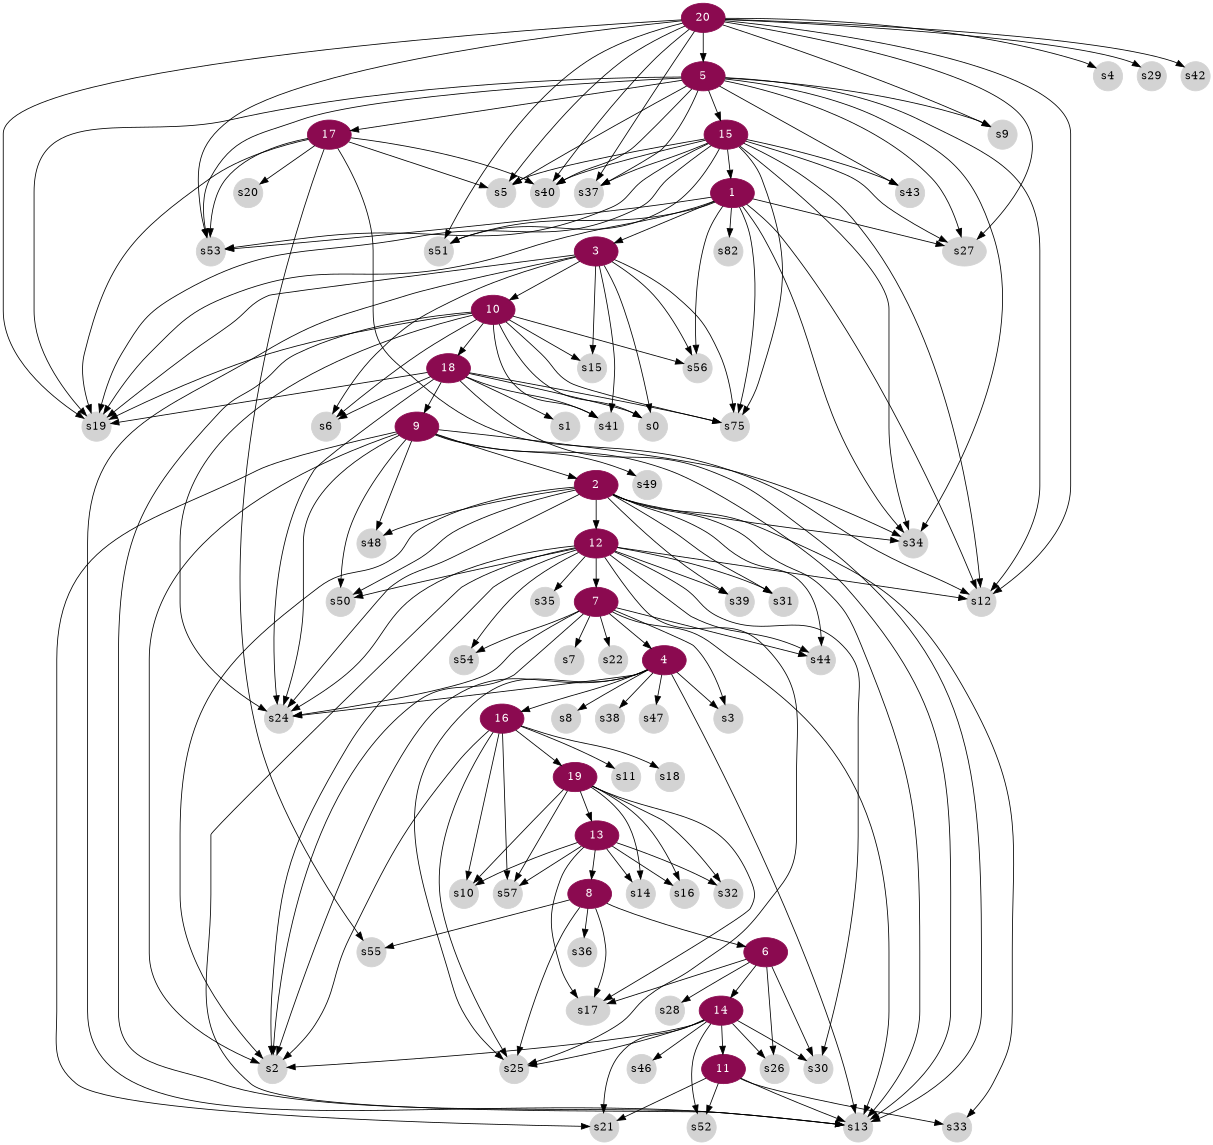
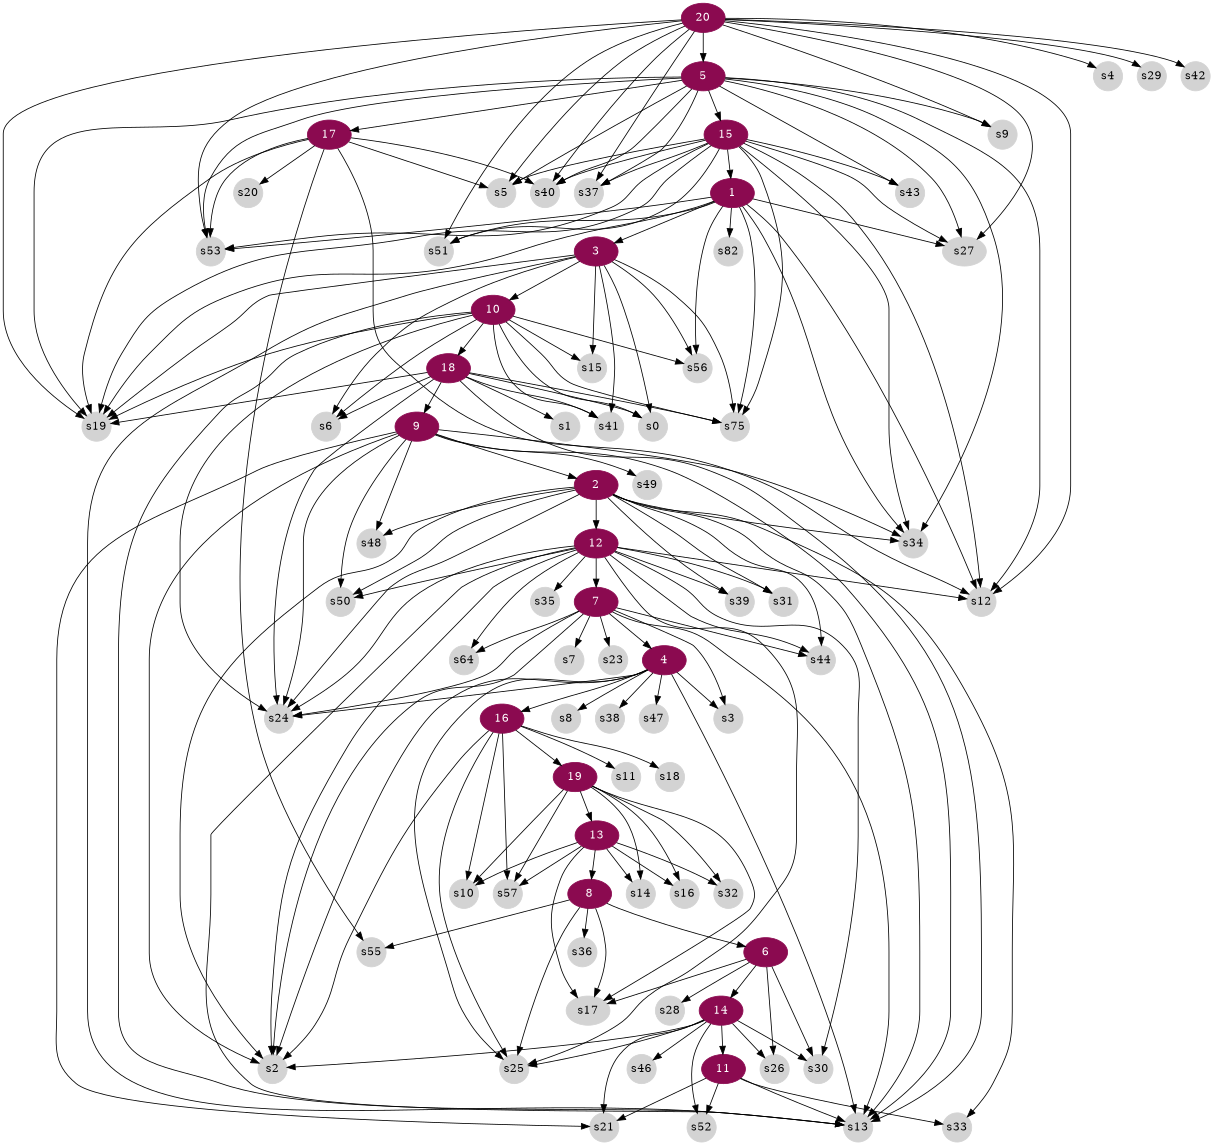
(464, 660) -> (464, 660)
(613, 660) -> (613, 660)
